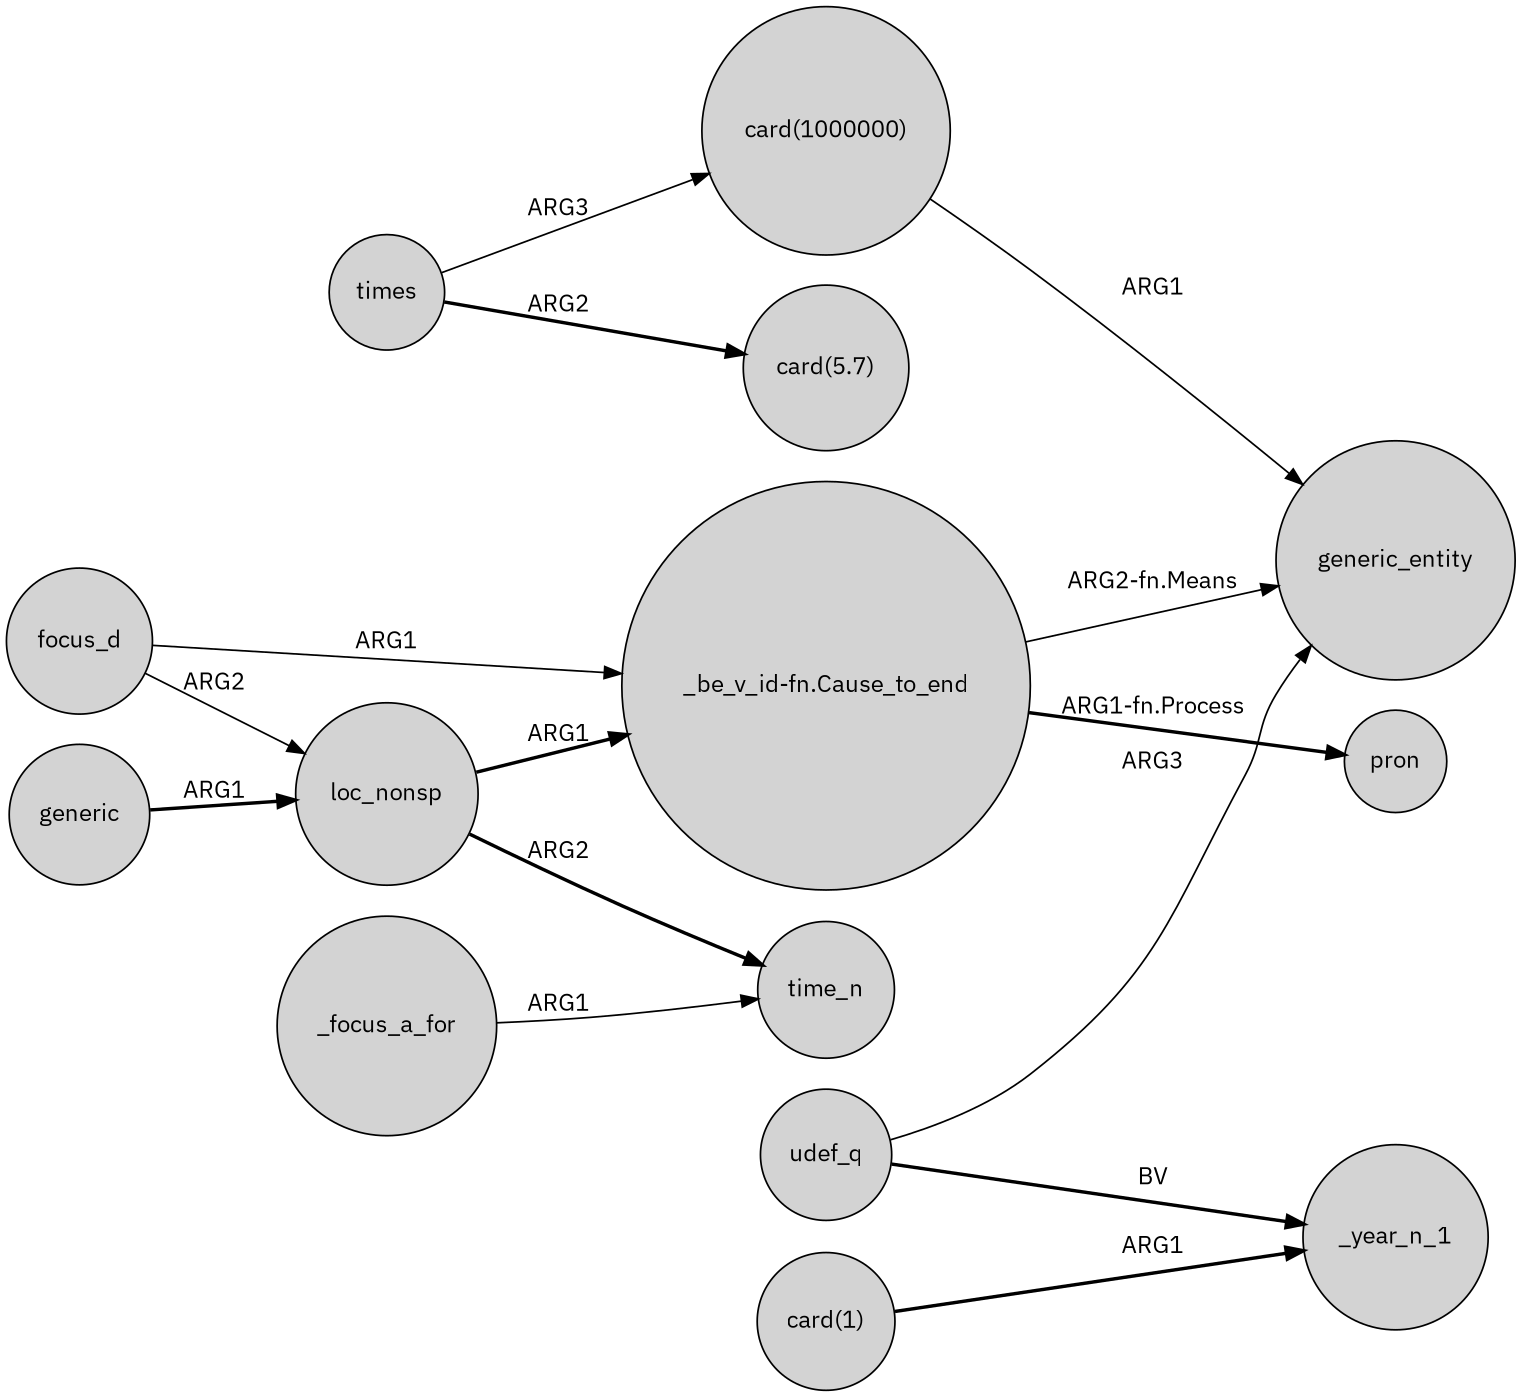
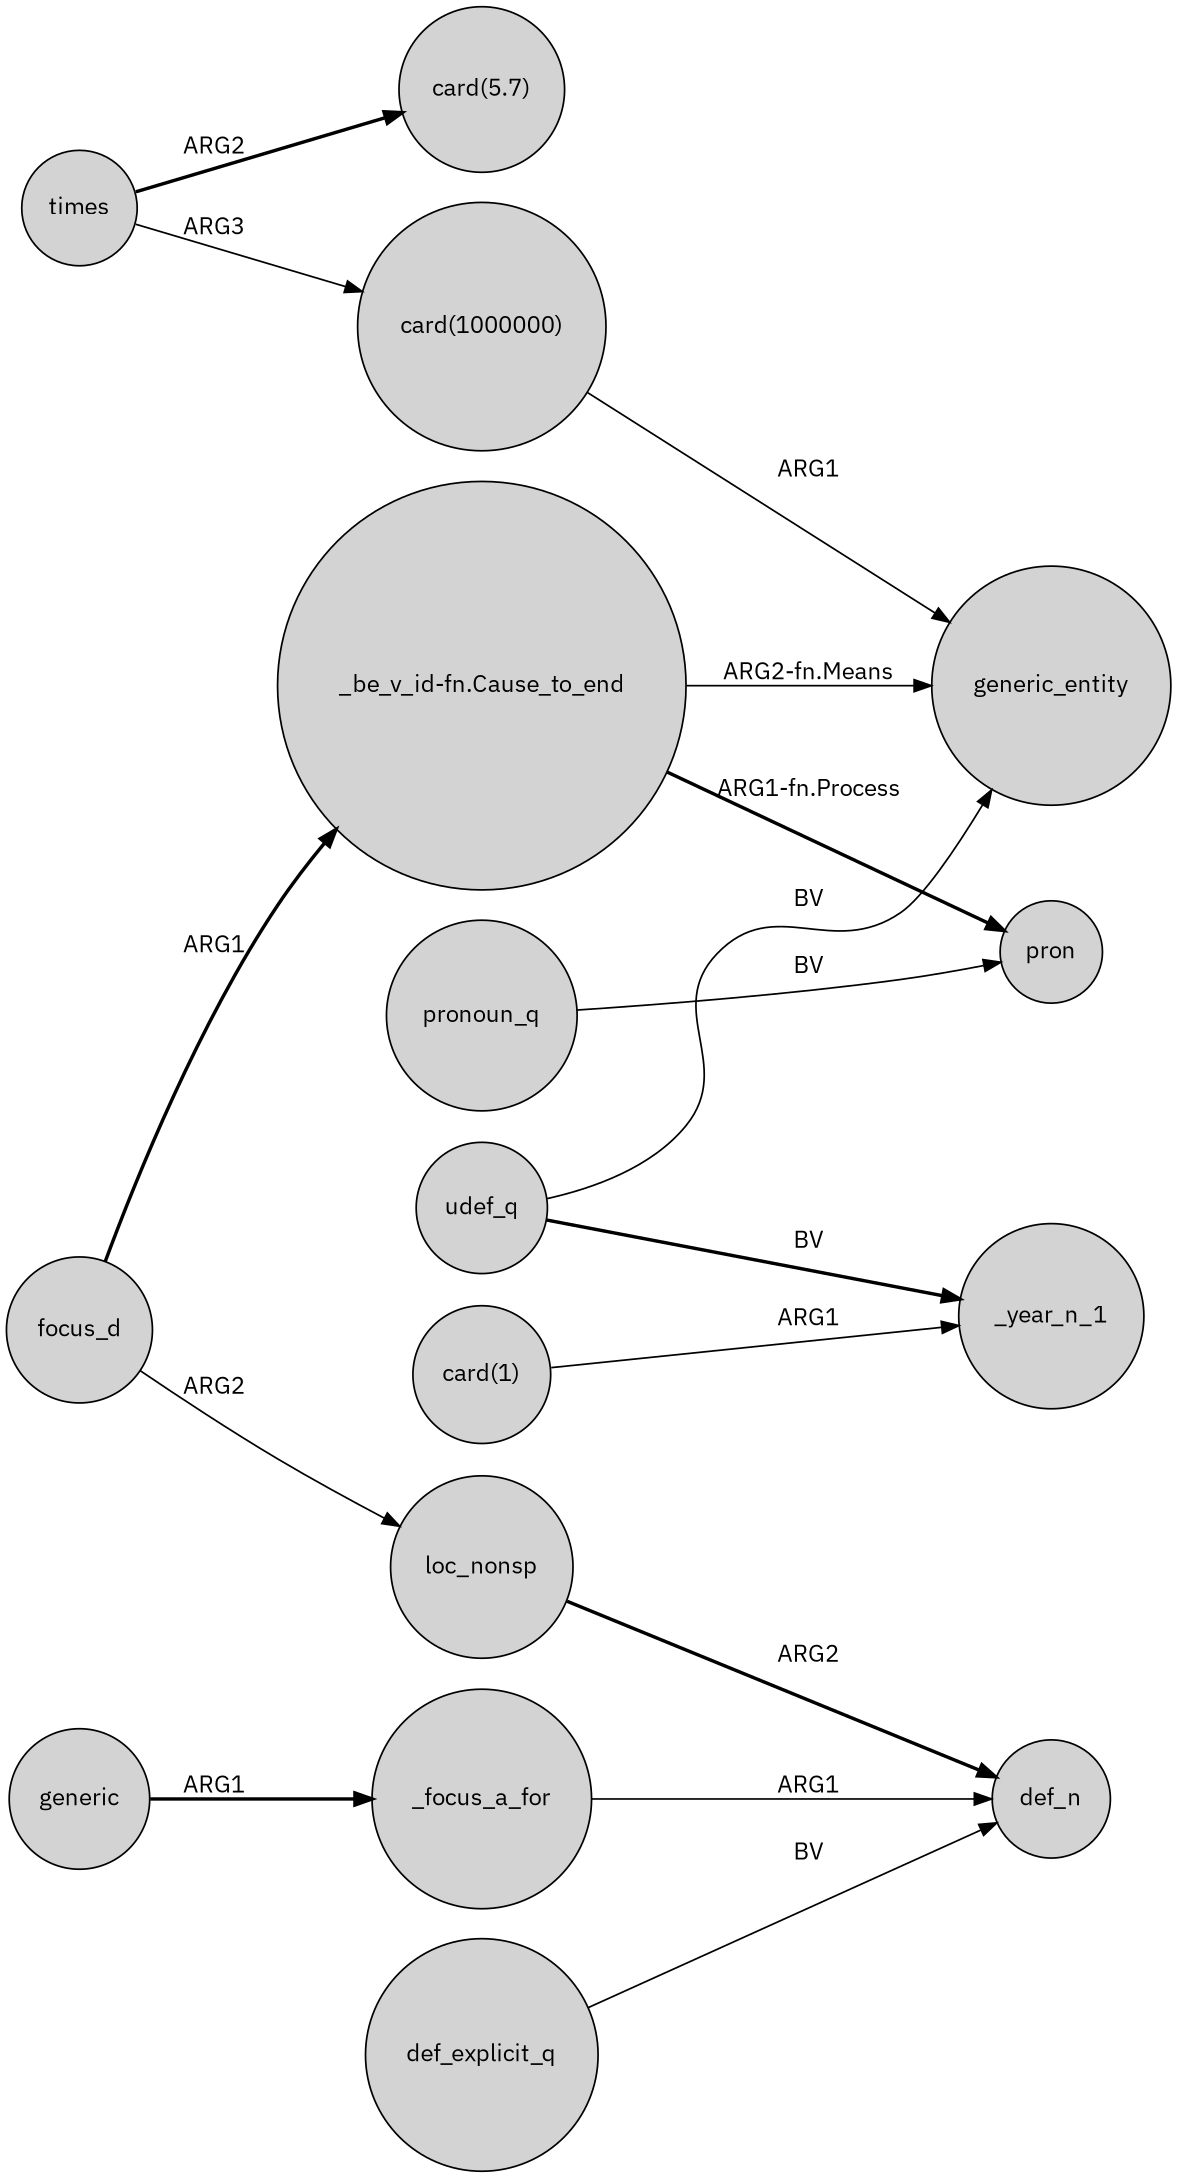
(378, 659) -> (199, 1044)
(543, 756) -> none
(1153, 762) -> (809, 900)
(214, 806) -> (252, 1799)
(826, 990) -> (1051, 1799)
none -> (482, 1016)
(1091, 1282) -> (746, 1347)
none -> (482, 2055)
